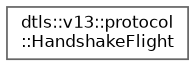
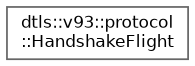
(98, 33) -> (98, 33)
